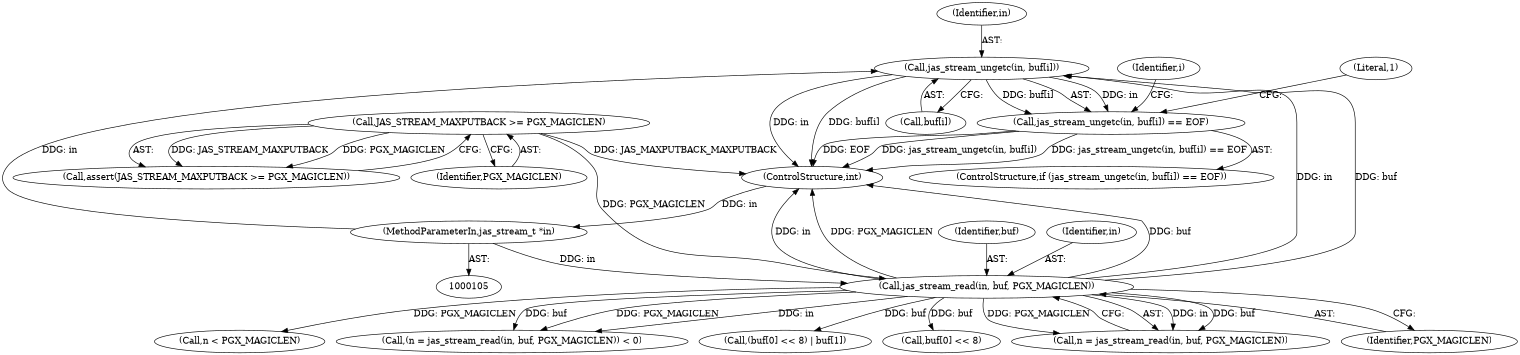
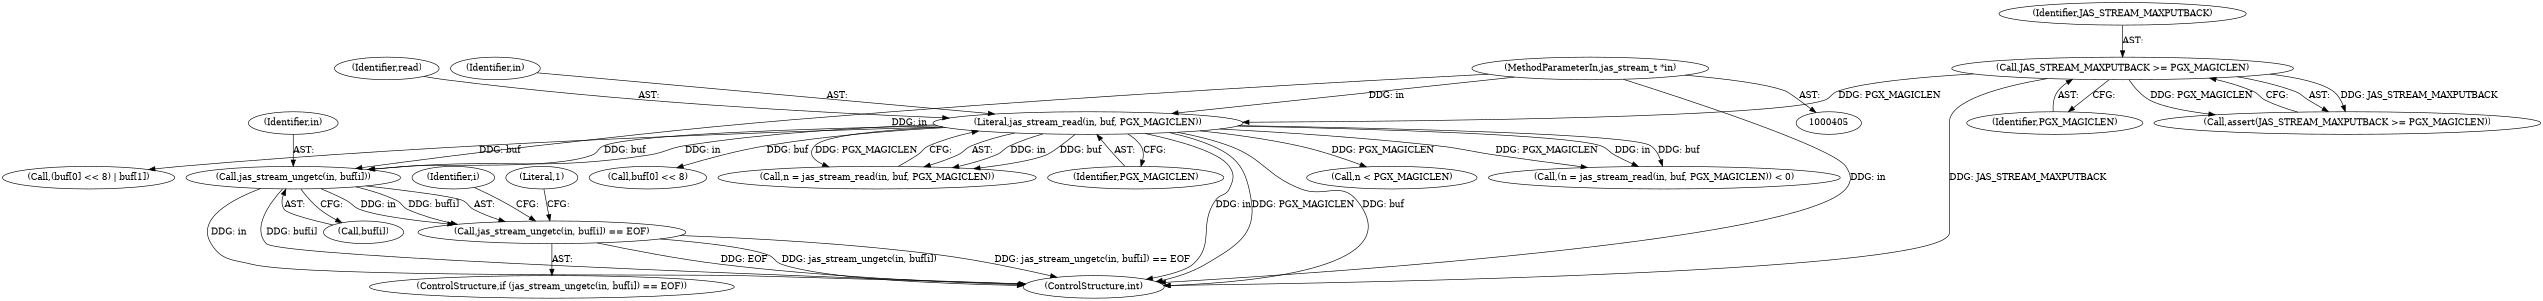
none -> (2123, 14)
(685, 150) -> (2028, 178)
(676, 217) -> (1641, 240)
(987, 232) -> (387, 68)
(469, 287) -> (1829, 123)
(987, 287) -> (1088, 123)
